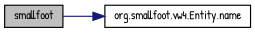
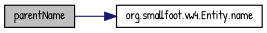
(34, 16) -> (40, 16)
